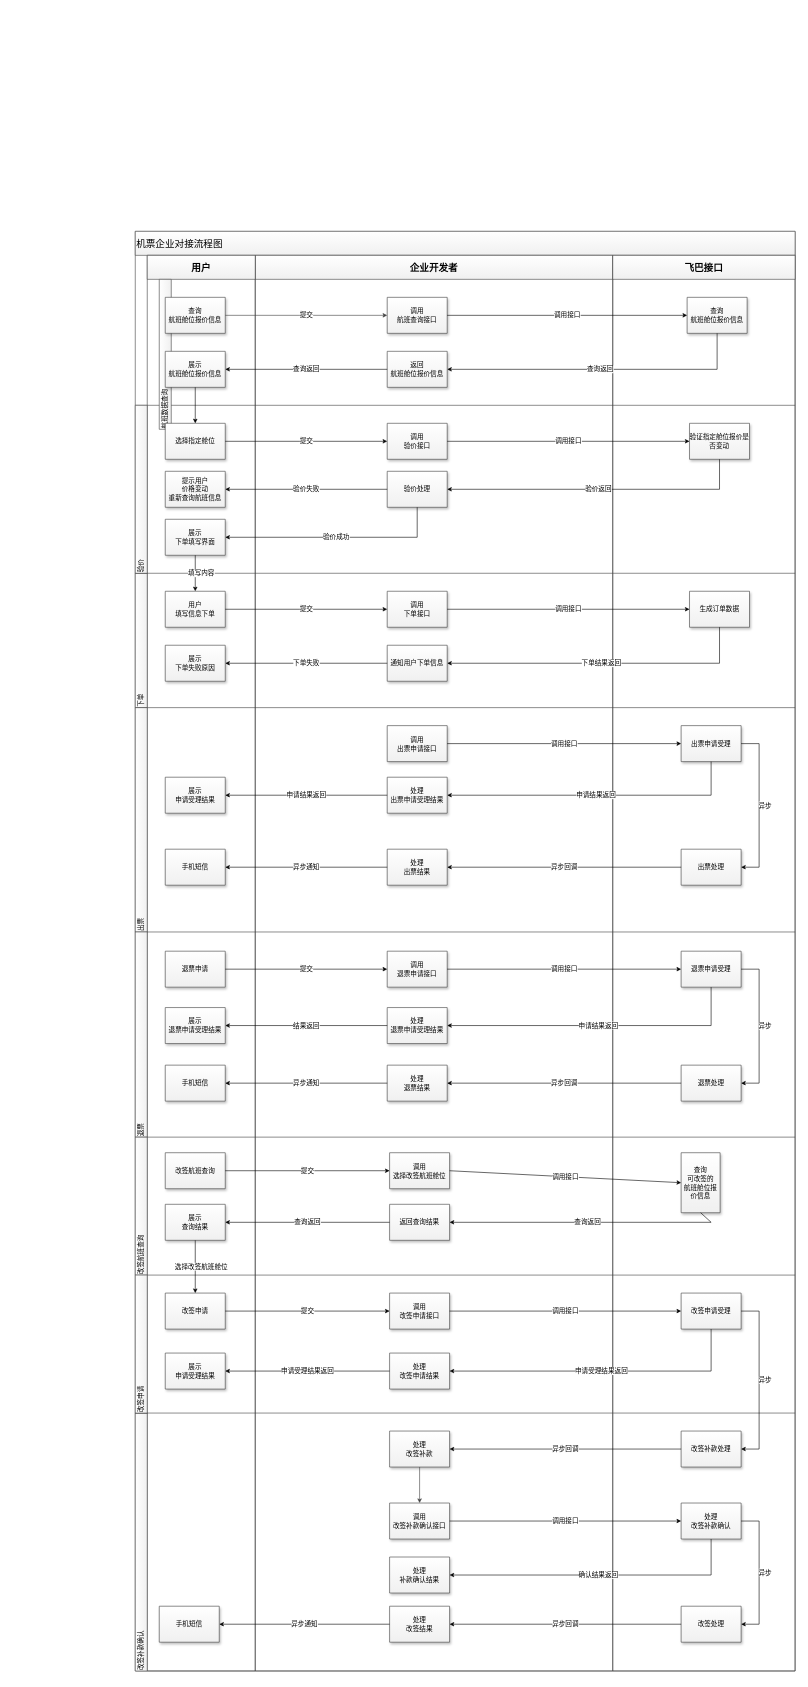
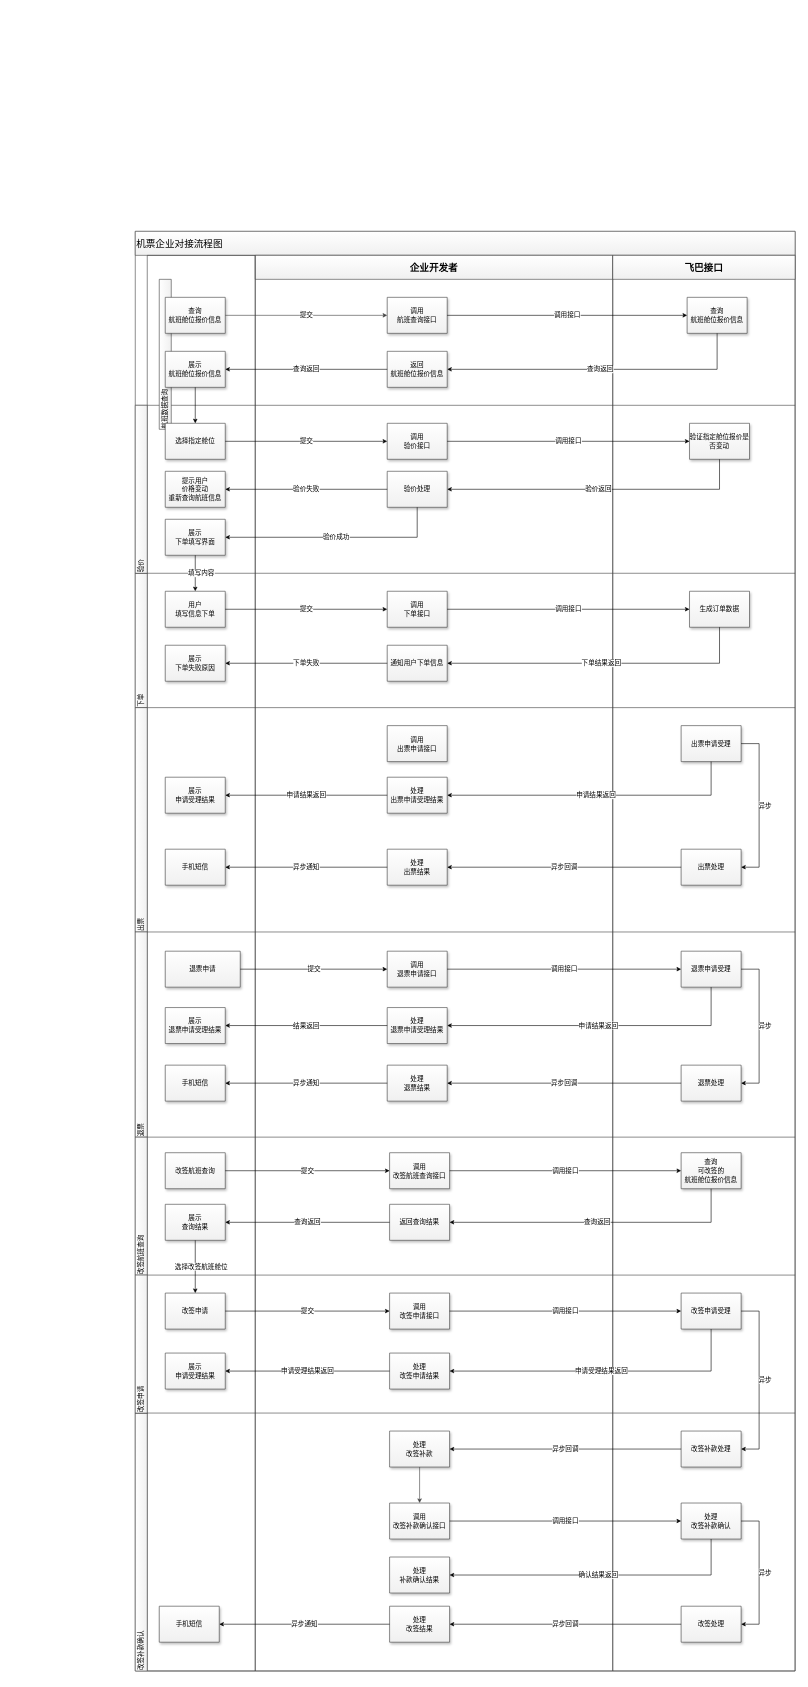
(201, 267) -> none
(563, 744) -> none
(195, 969) -> (203, 969)
(420, 1171) -> (420, 1171)
(701, 1183) -> (711, 1171)
